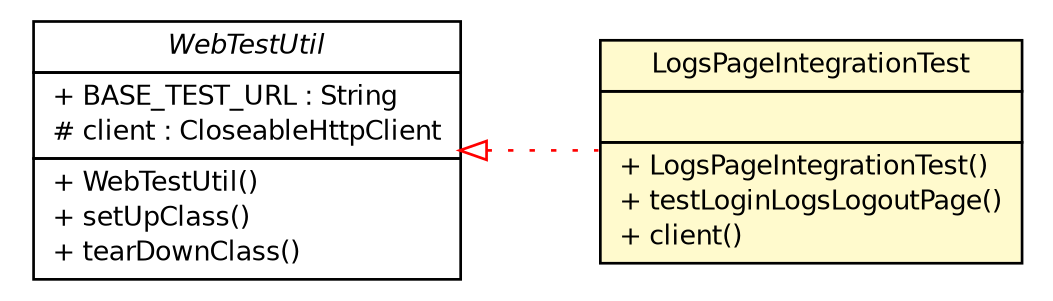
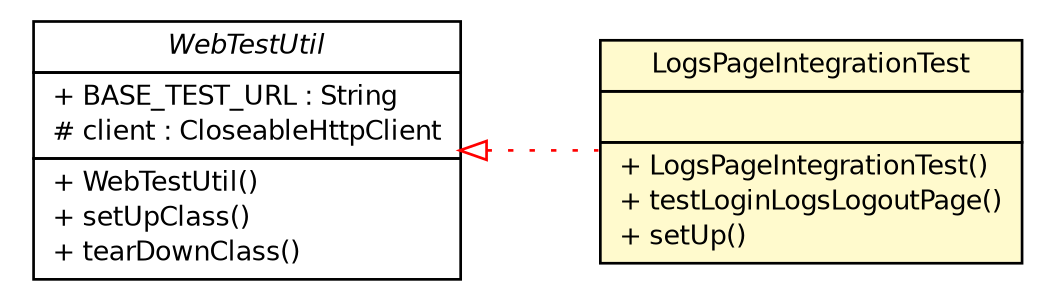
(681, 236) -> (684, 236)
